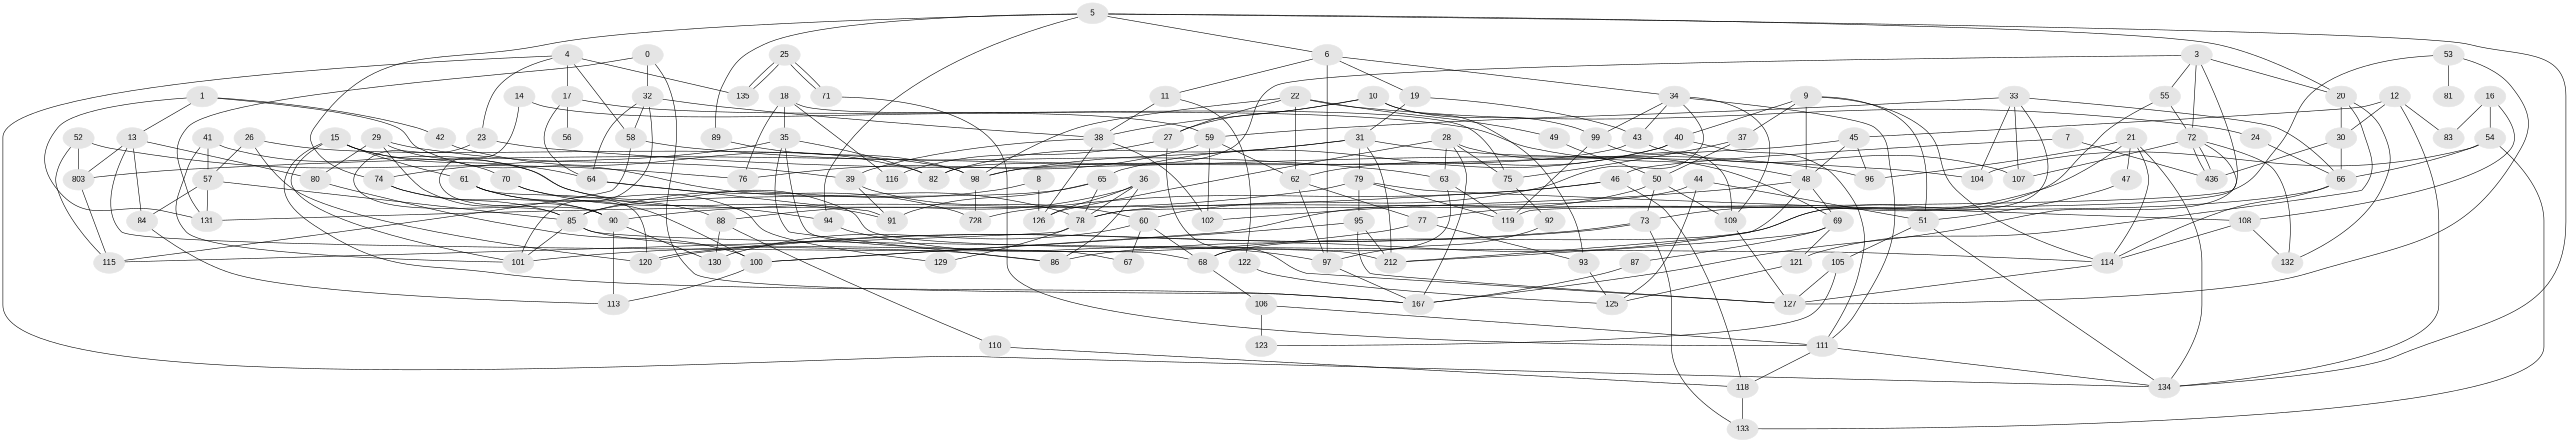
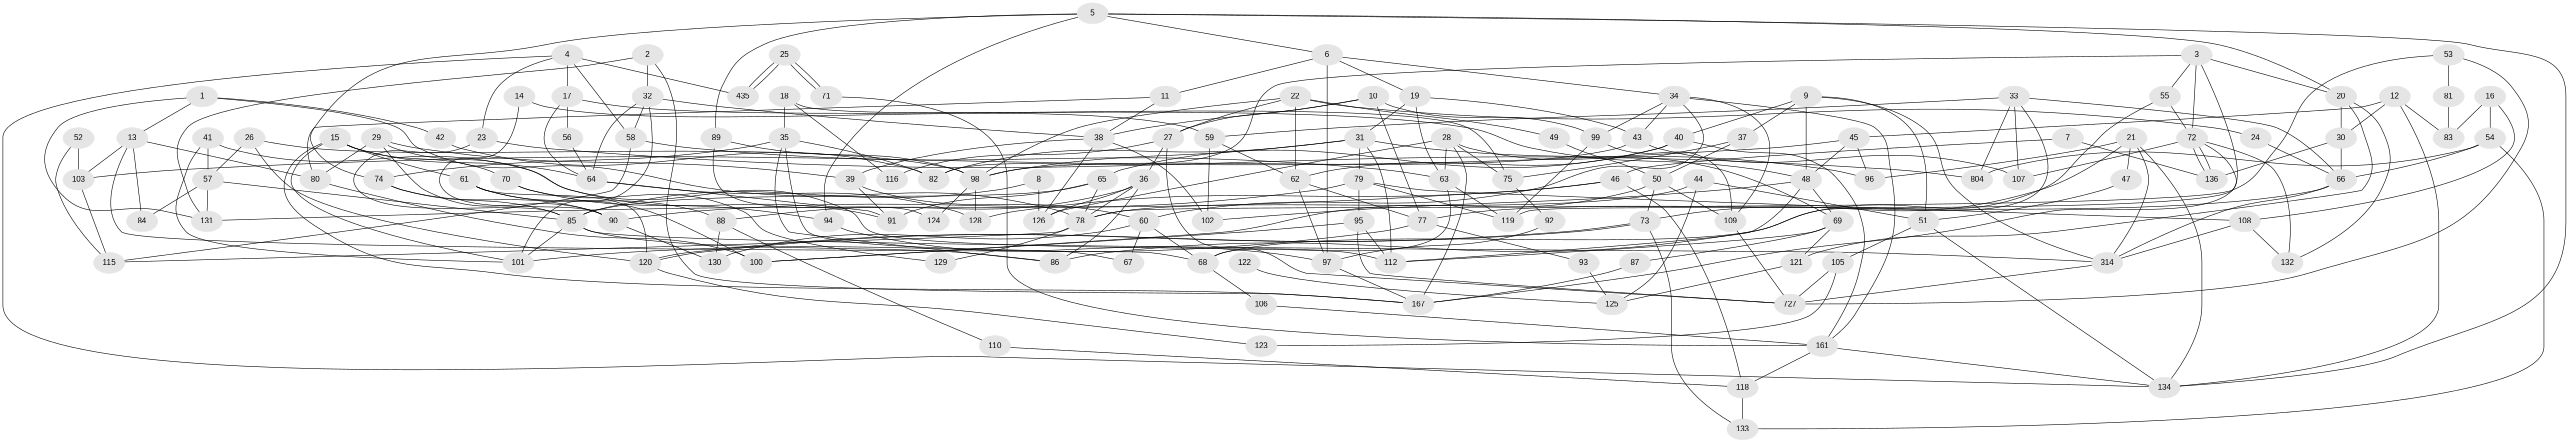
(648, 55) -> (648, 55)
(743, 96) -> (743, 96)
none -> (2449, 117)
none -> (1423, 138)
(1523, 150) -> (1396, 154)
none -> (579, 159)
none -> (1156, 159)
(1247, 169) -> (578, 116)
(79, 180) -> (79, 180)
(743, 180) -> none
(1977, 180) -> (1977, 180)
(2212, 180) -> (2212, 180)
none -> (934, 221)
(975, 221) -> (975, 221)
(1391, 263) -> (1391, 263)
(2107, 263) -> (2107, 263)
(614, 304) -> none
(1790, 304) -> (1790, 304)
(1261, 325) -> (951, 310)
(1822, 346) -> (1822, 346)
